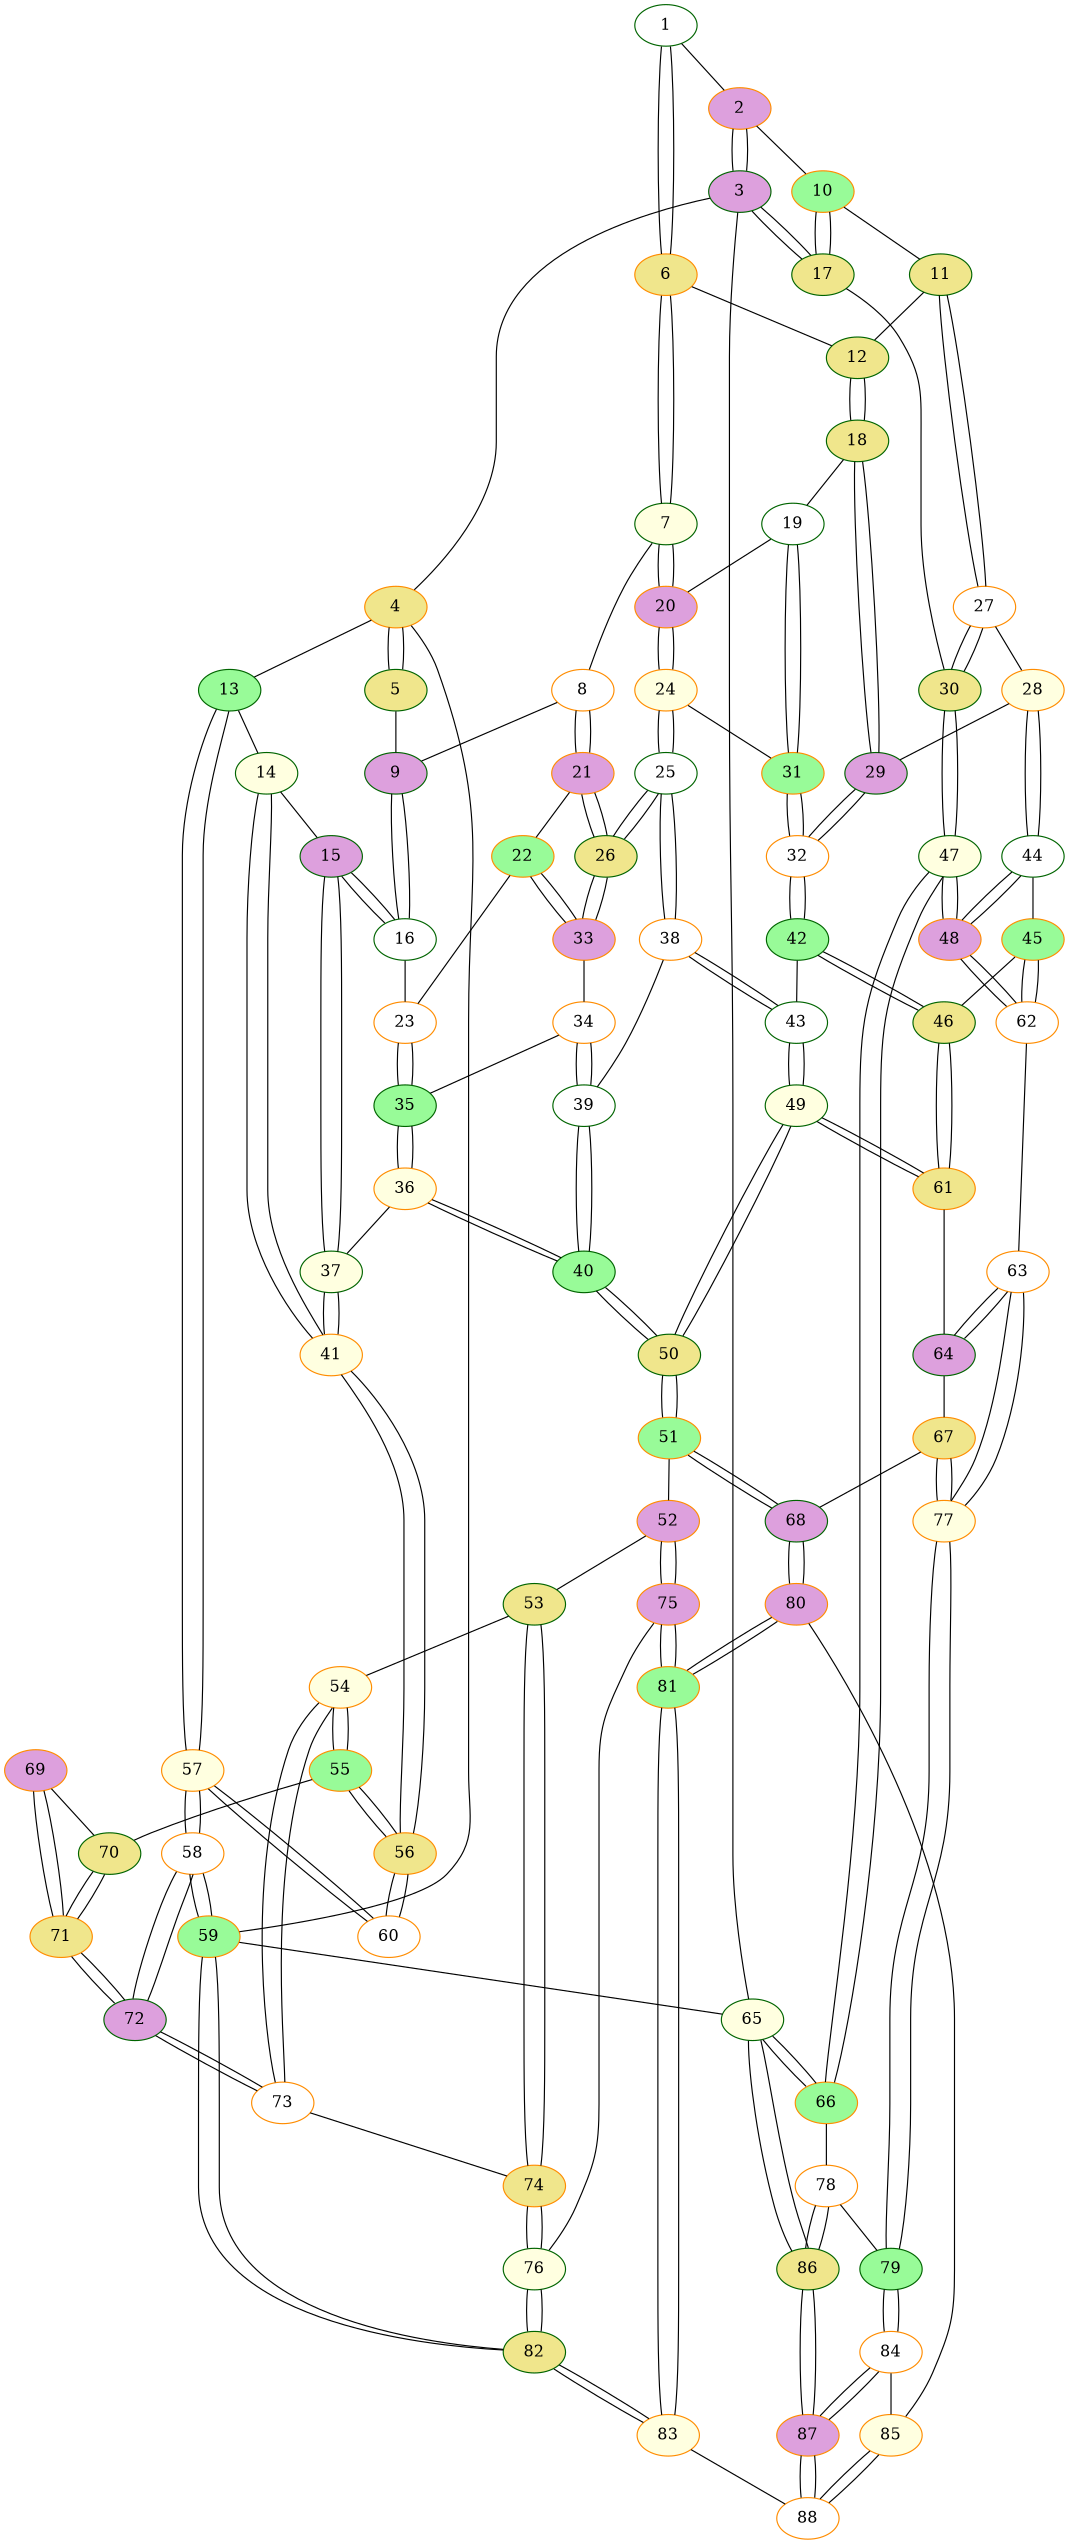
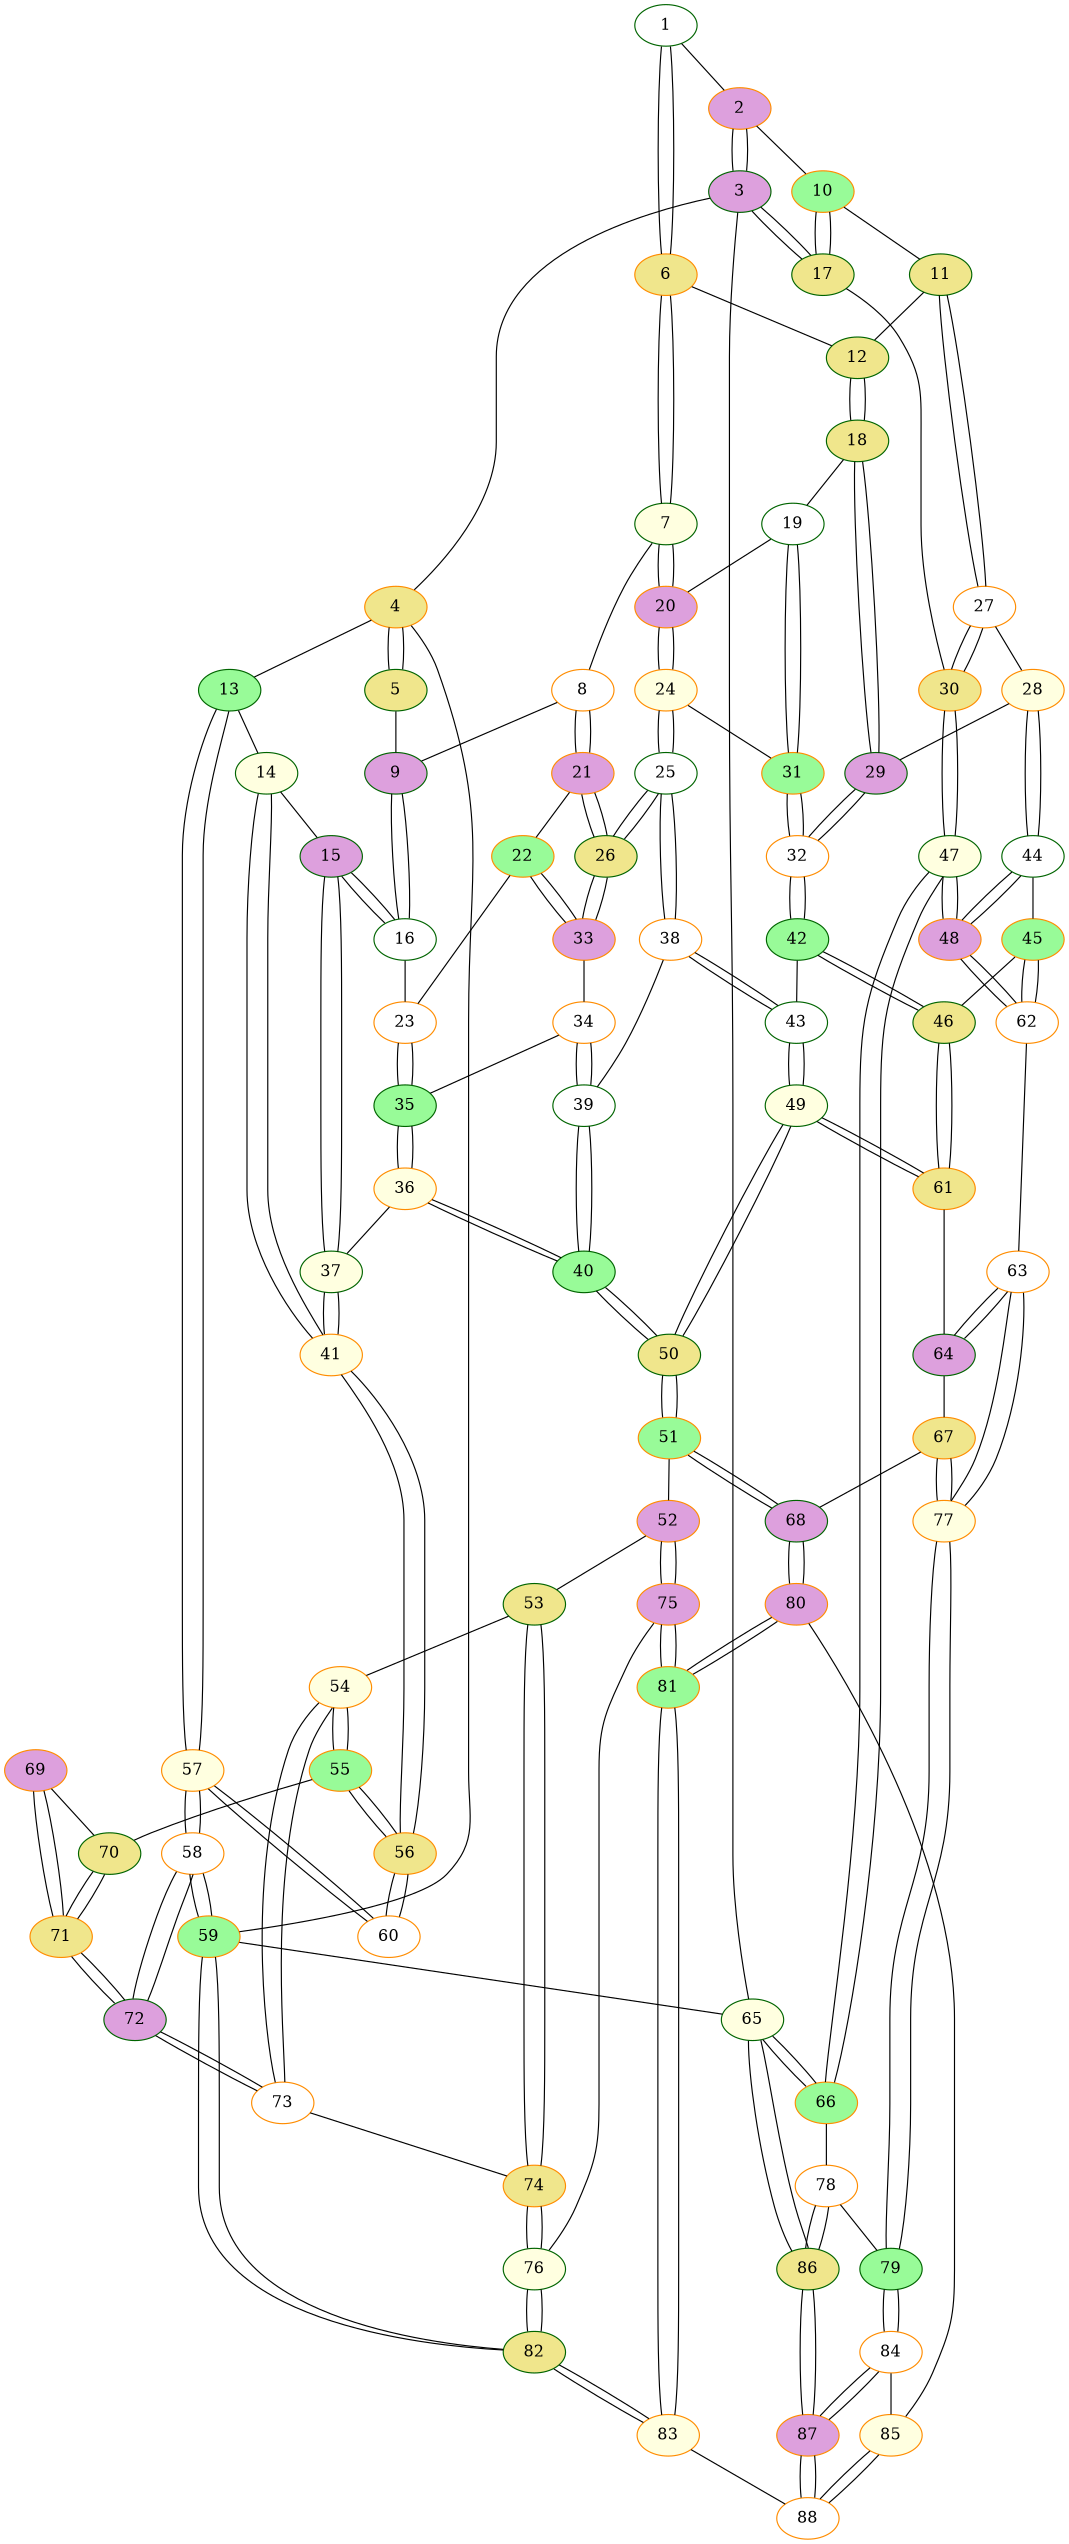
(950, 690) -> (950, 690)
